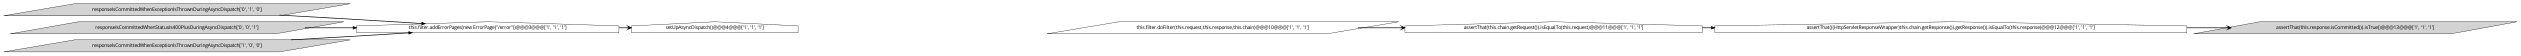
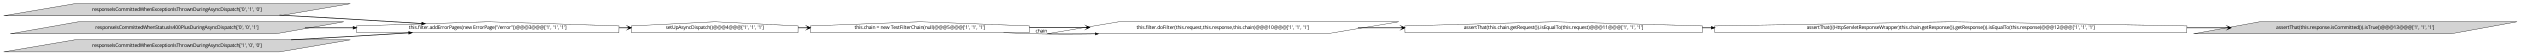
none -> (920, 28)
